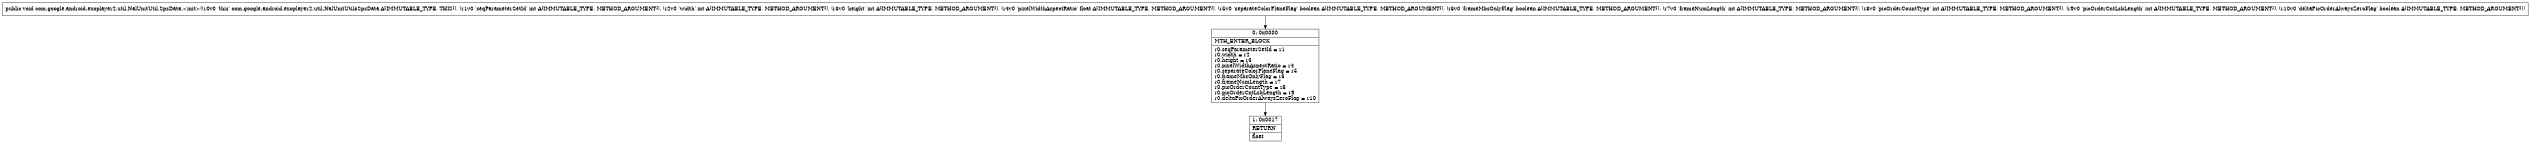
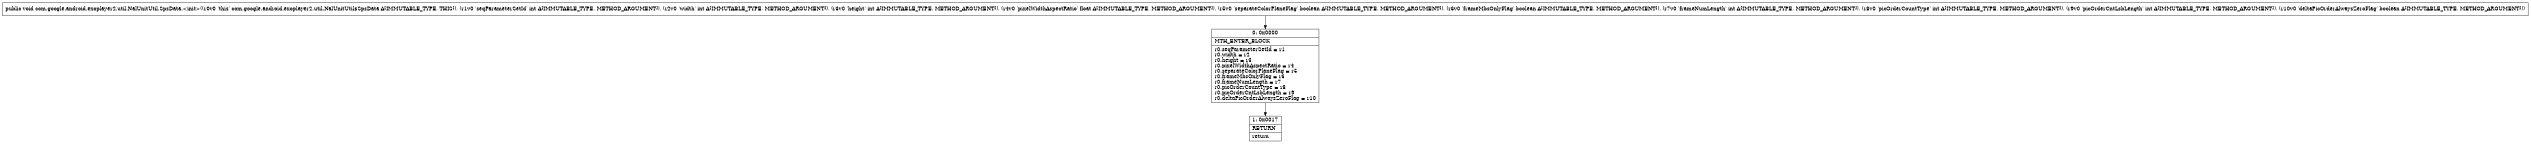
(1258, 137) -> (1261, 137)
